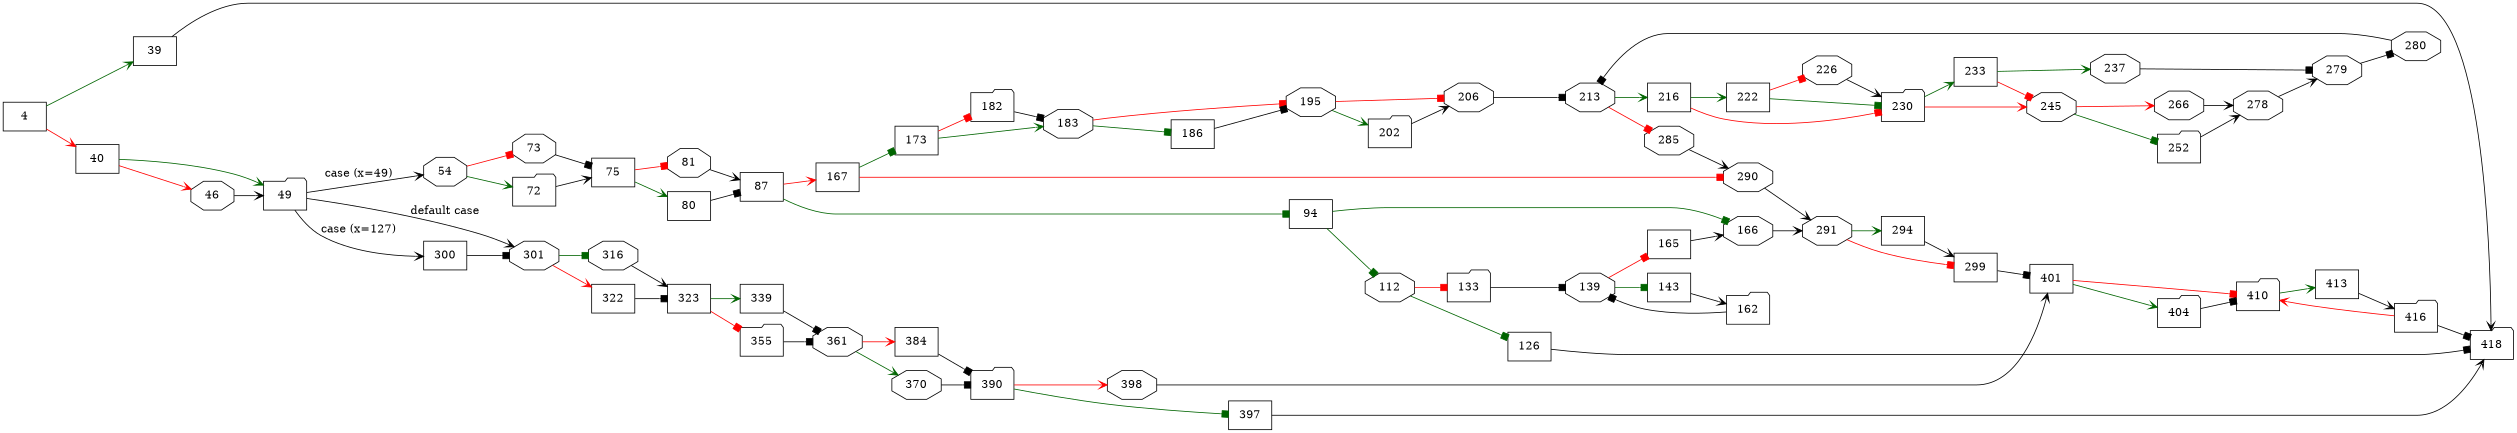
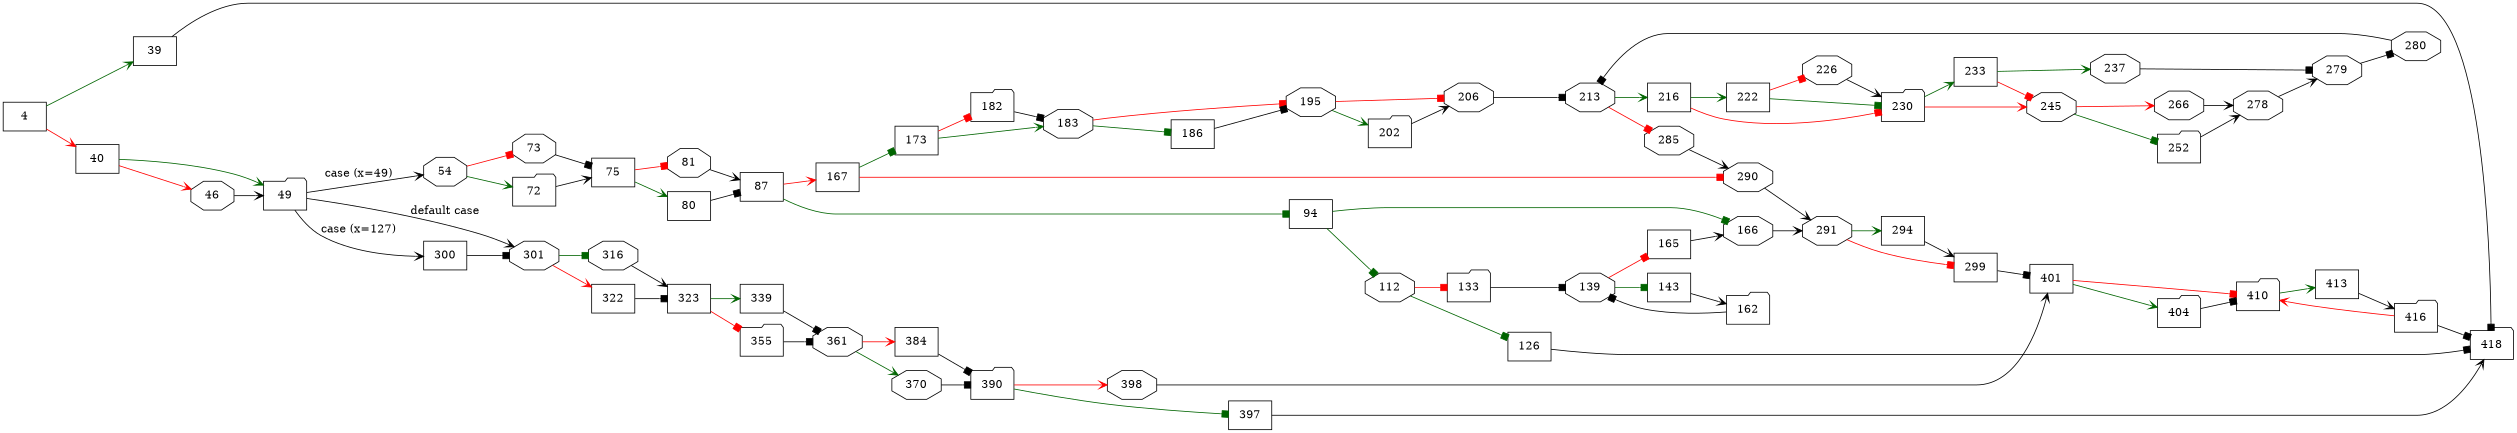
(1461, 3) -> (1461, 3)
